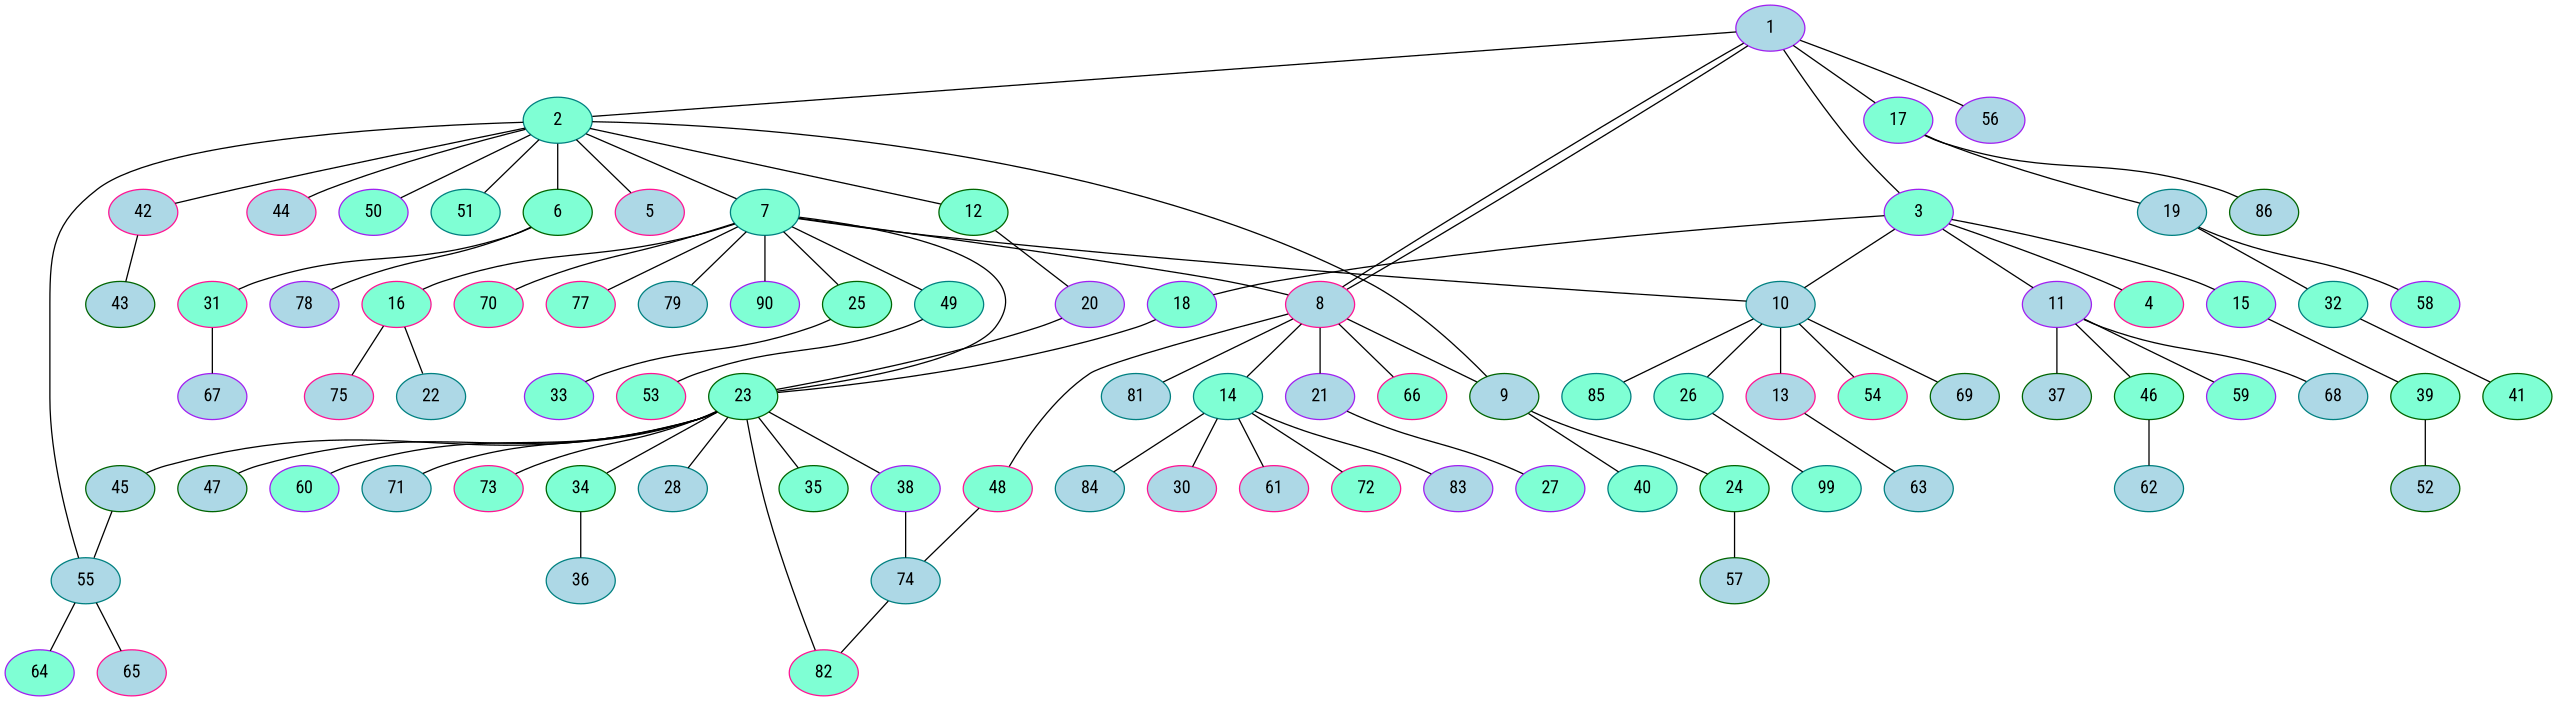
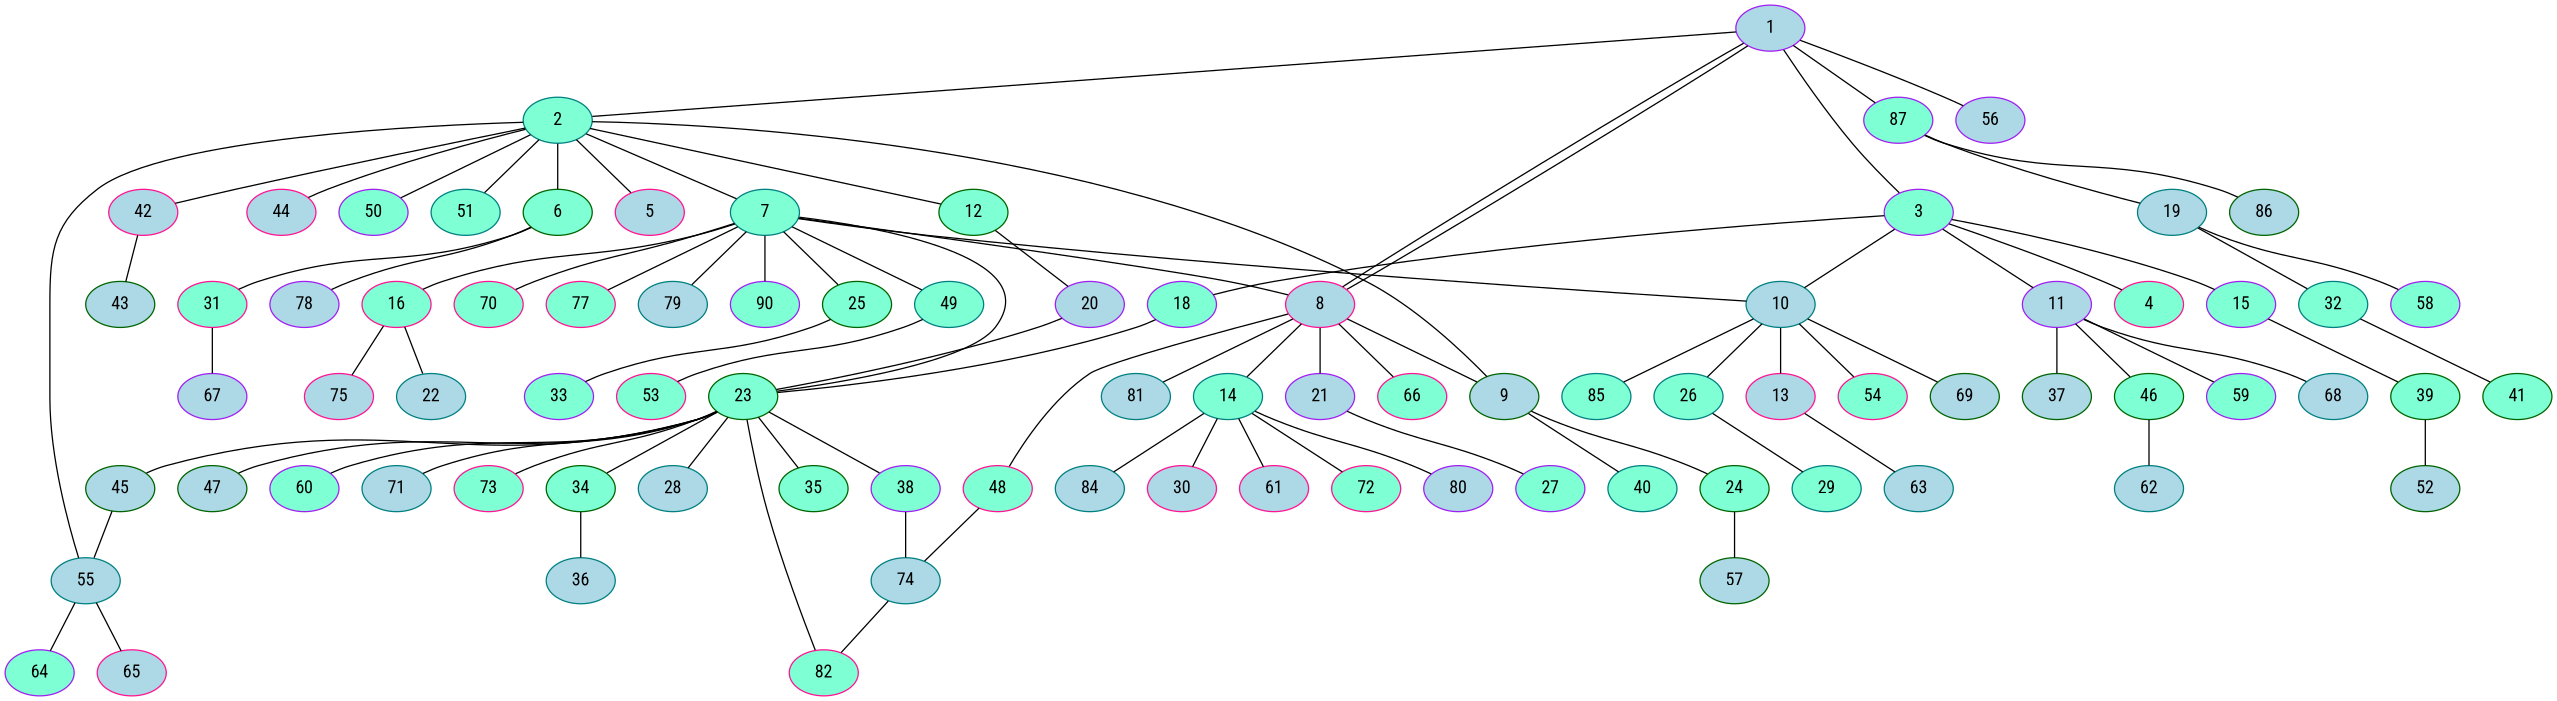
(1898, 120) -> (1898, 120)
(1458, 489) -> (1458, 489)
(1827, 489) -> (1827, 489)
